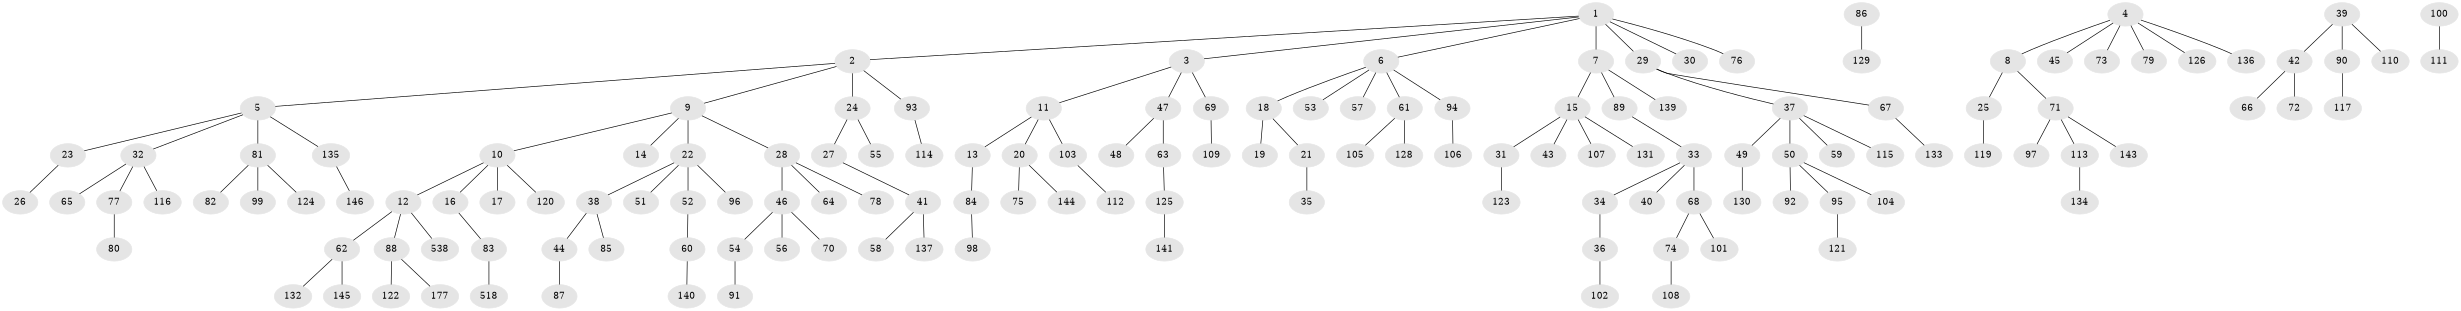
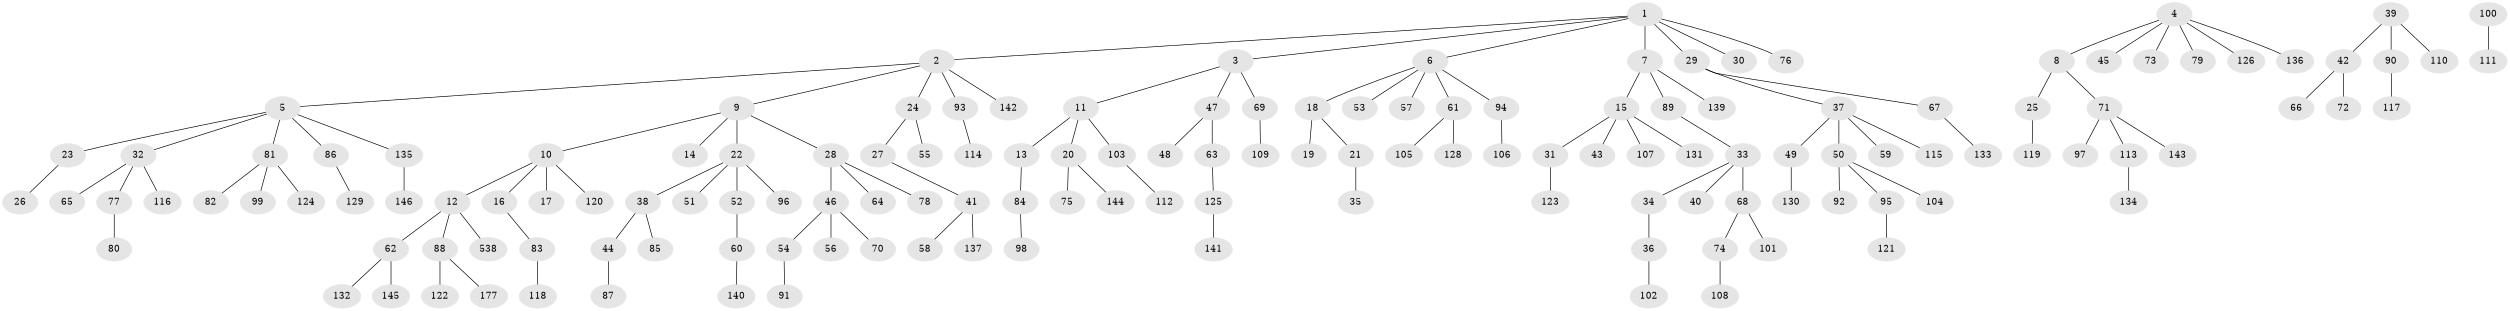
none -> (1009, 108)
none -> (307, 132)
(489, 296) -> (538, 296)
